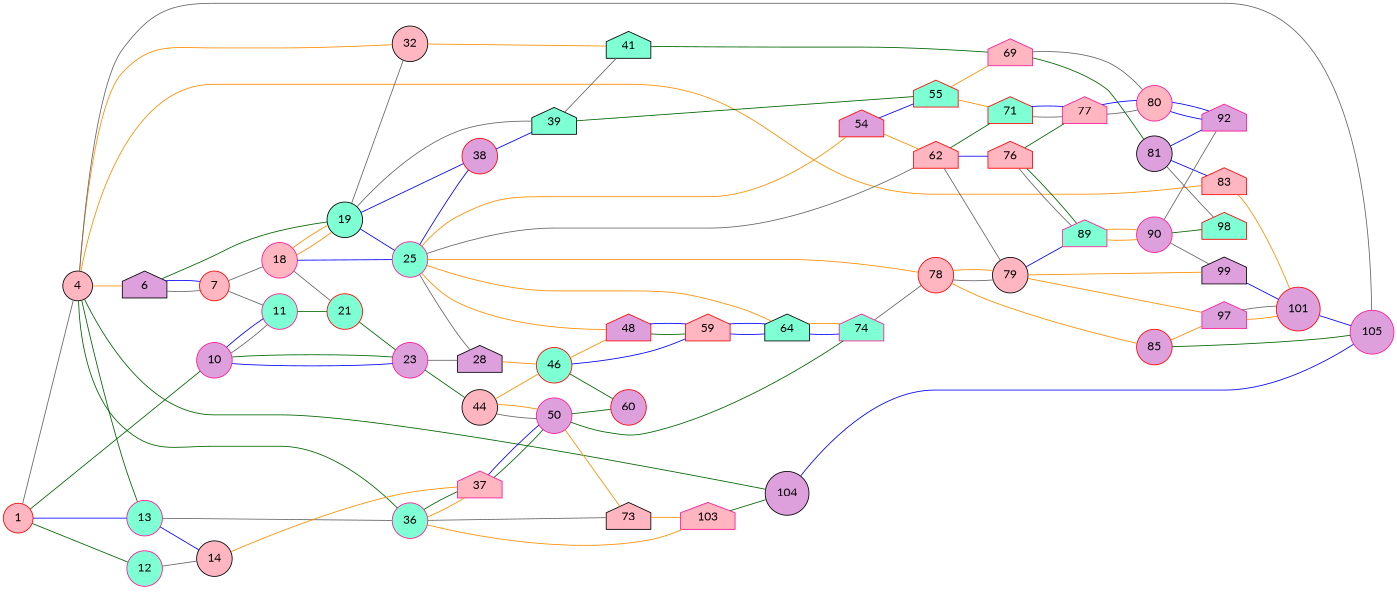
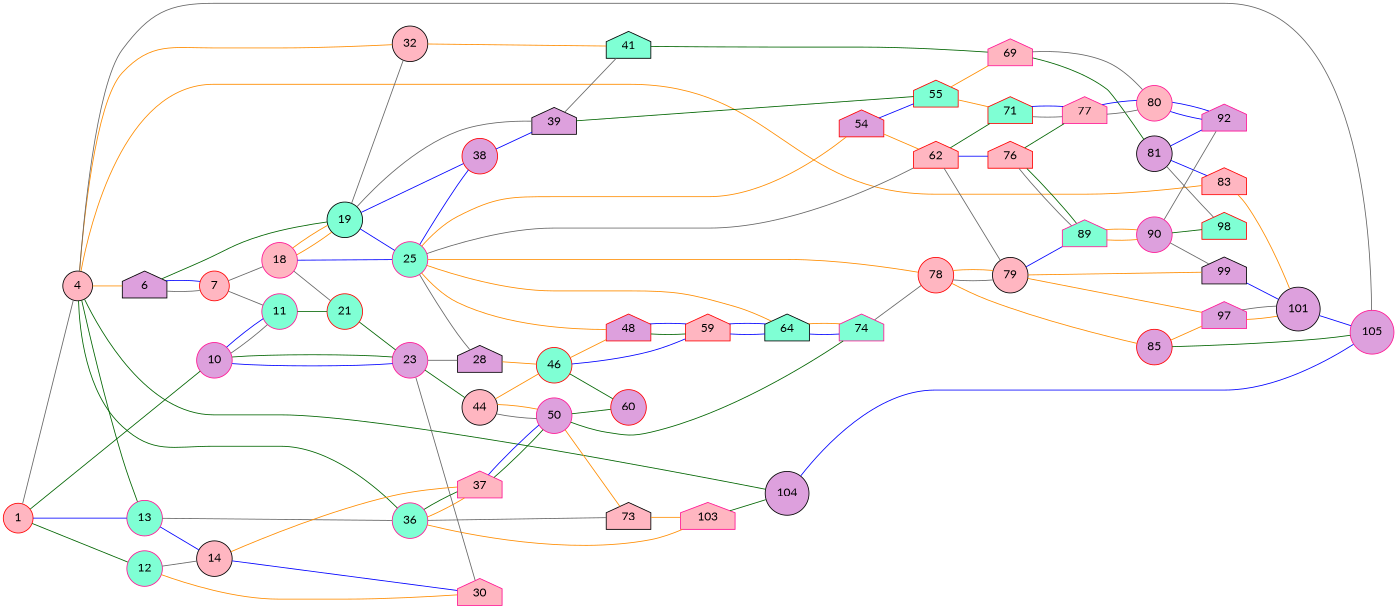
(554, 122) -> (554, 122)
(1298, 309) -> (1298, 309)
none -> (480, 593)
